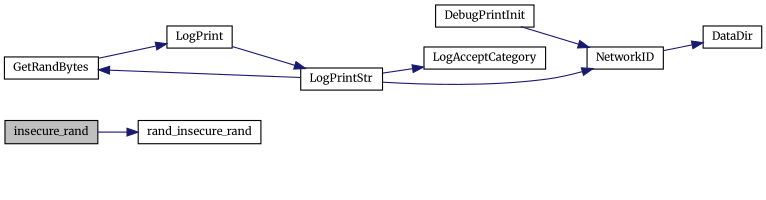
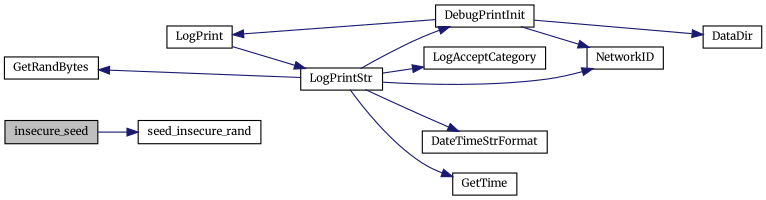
none -> (399, 48)
(678, 48) -> (613, 27)
(127, 52) -> (340, 27)
(51, 132) -> (51, 132)
(200, 132) -> (200, 132)
none -> (485, 142)
none -> (485, 184)
